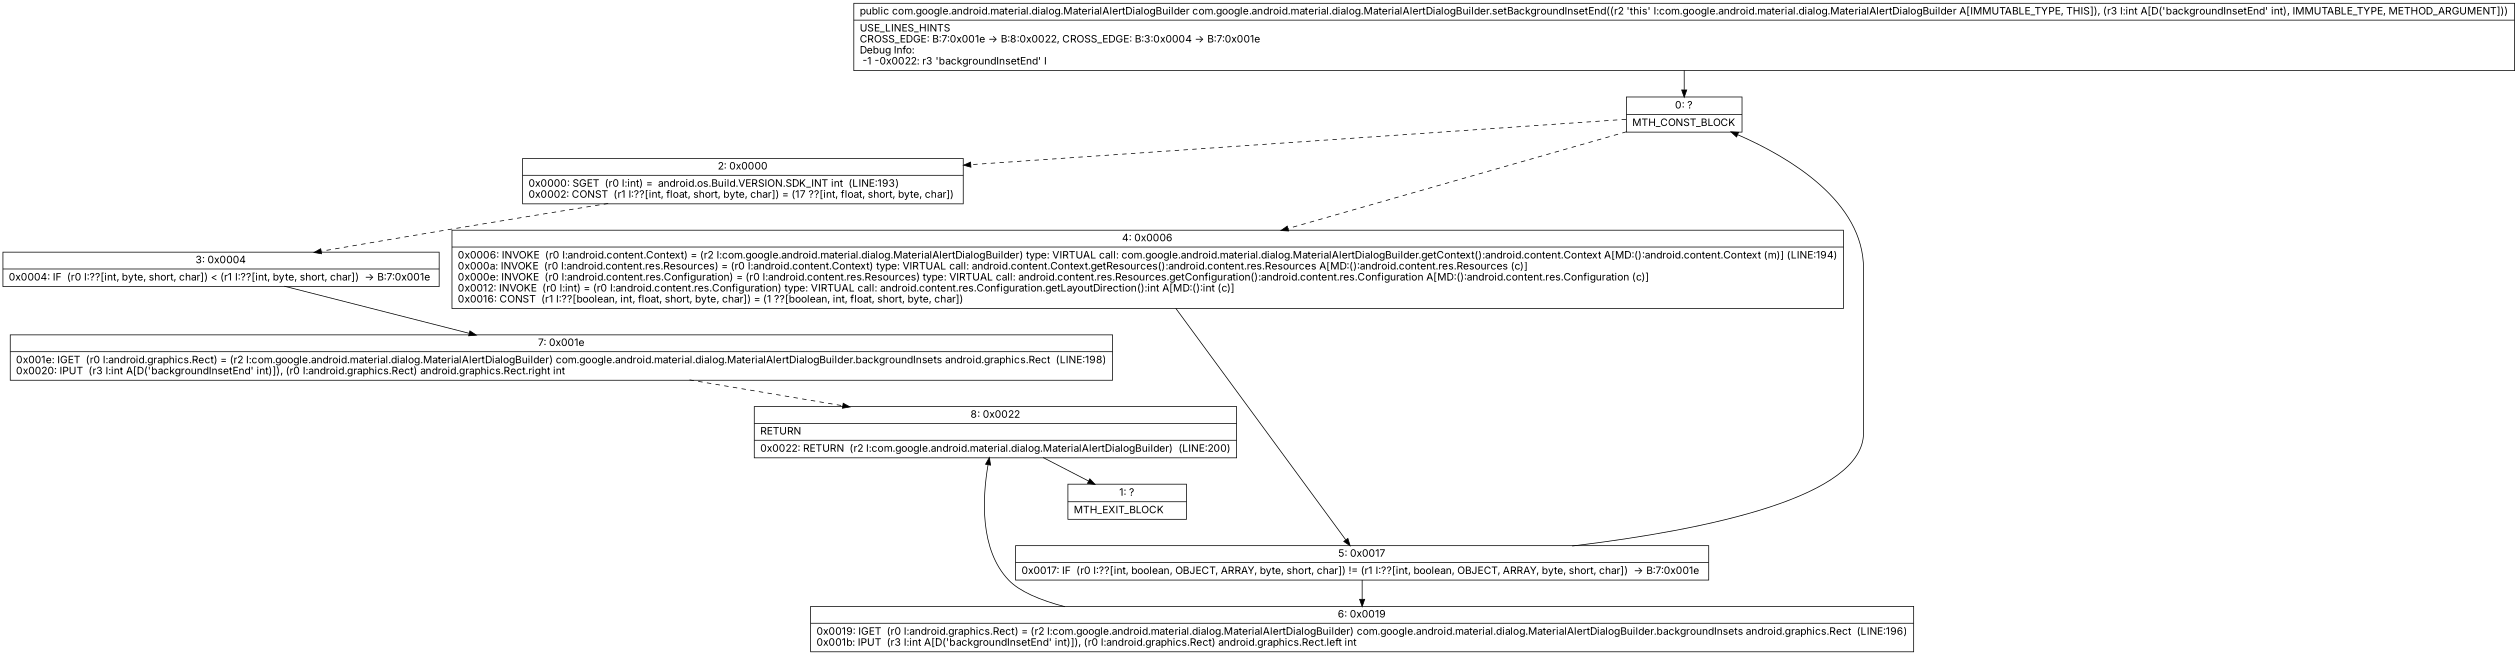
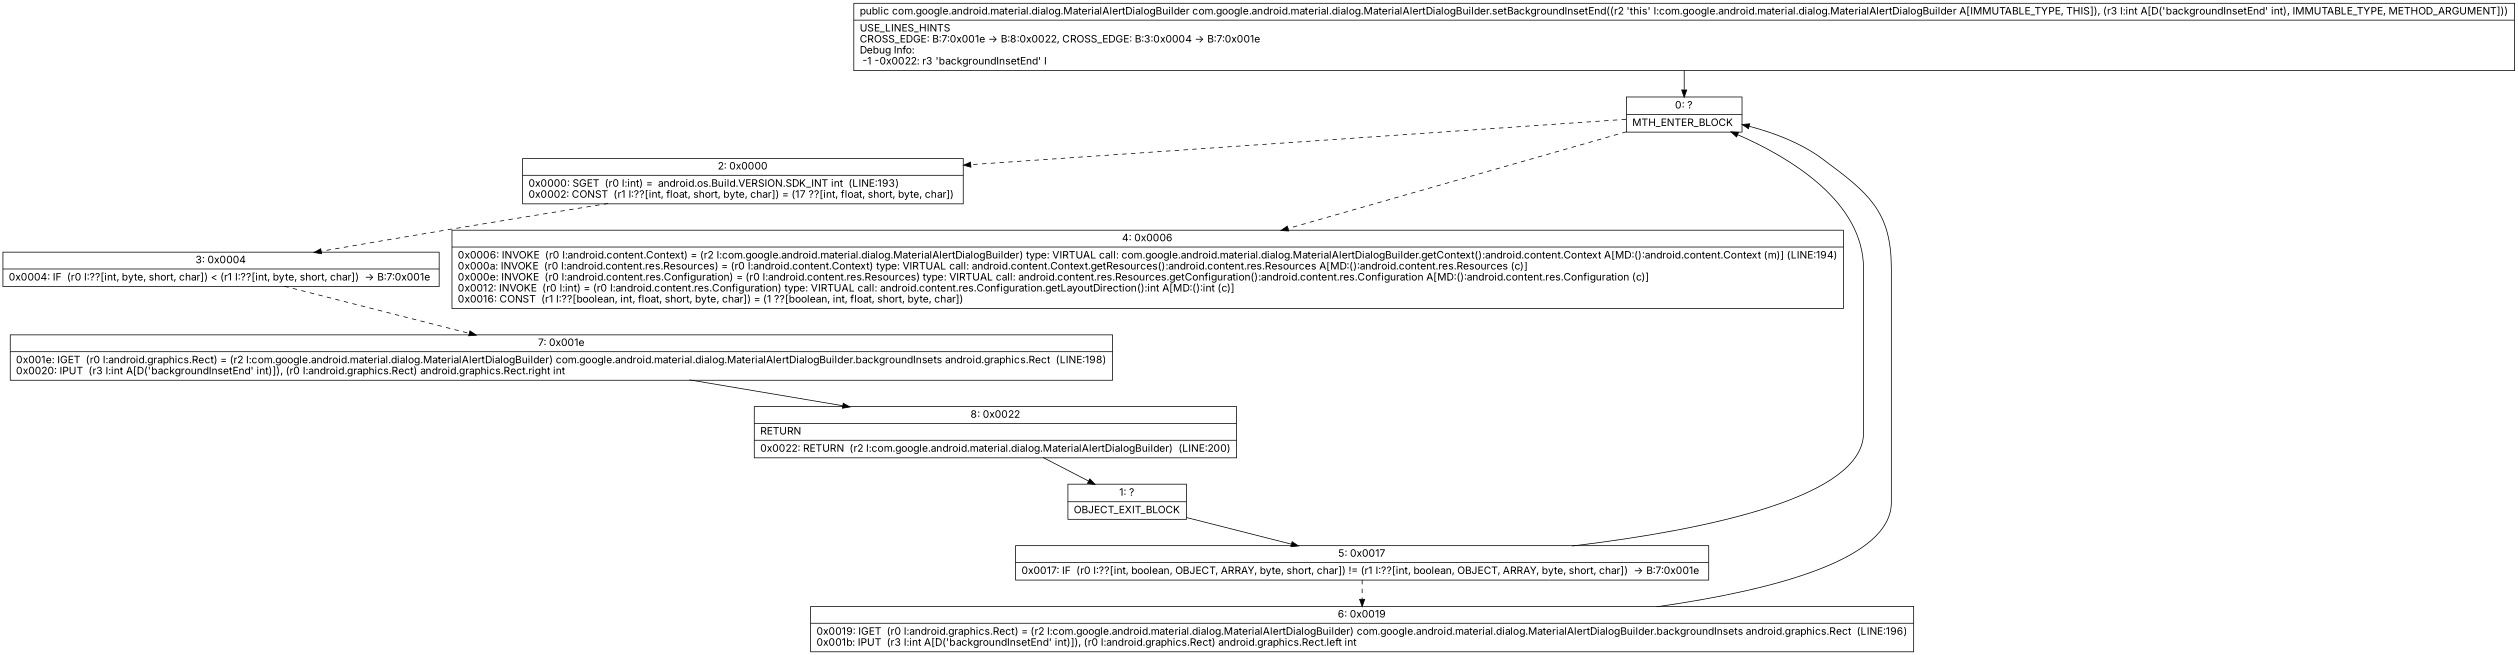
(1684, 123) -> (1683, 123)
(377, 310) -> (377, 310)
(766, 393) -> (766, 393)
(1261, 424) -> (1239, 531)
(1119, 510) -> (1127, 510)
(993, 556) -> (1891, 412)
(1362, 590) -> (1362, 590)
